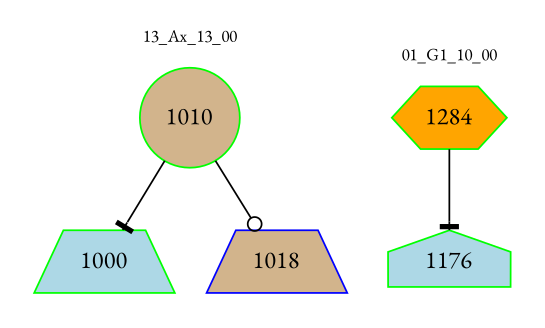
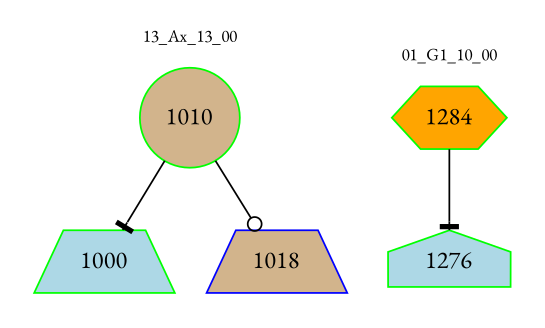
(449, 262) -> (449, 262)
